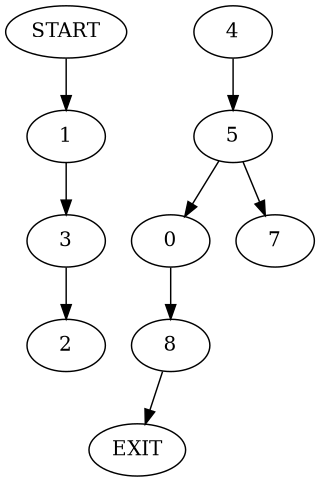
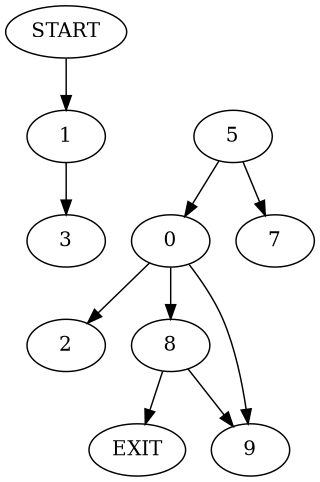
(233, 32) -> none
(66, 286) -> (124, 288)
none -> (251, 450)
